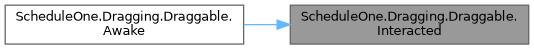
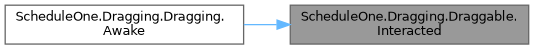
(124, 25) -> (124, 25)
